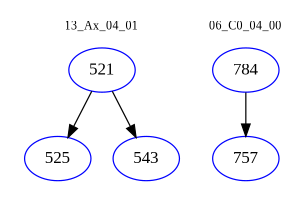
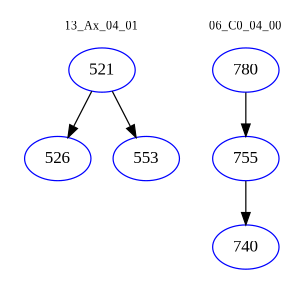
(246, 70) -> (246, 70)
(58, 159) -> (58, 159)
(146, 159) -> (146, 159)
(246, 159) -> (246, 159)
none -> (246, 247)
